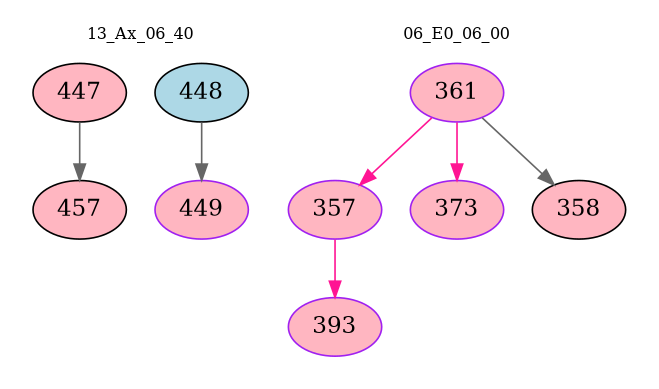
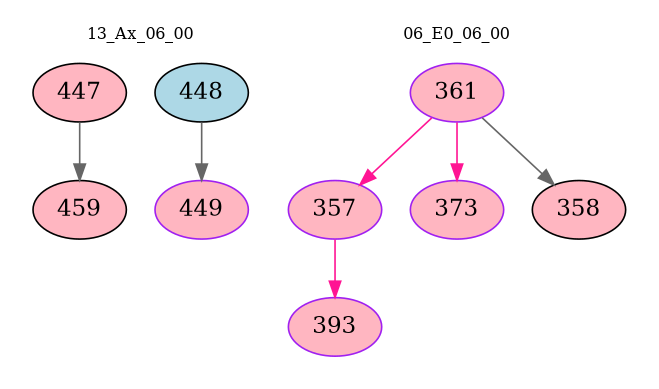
(141, 35) -> (141, 35)
(80, 210) -> (80, 210)
